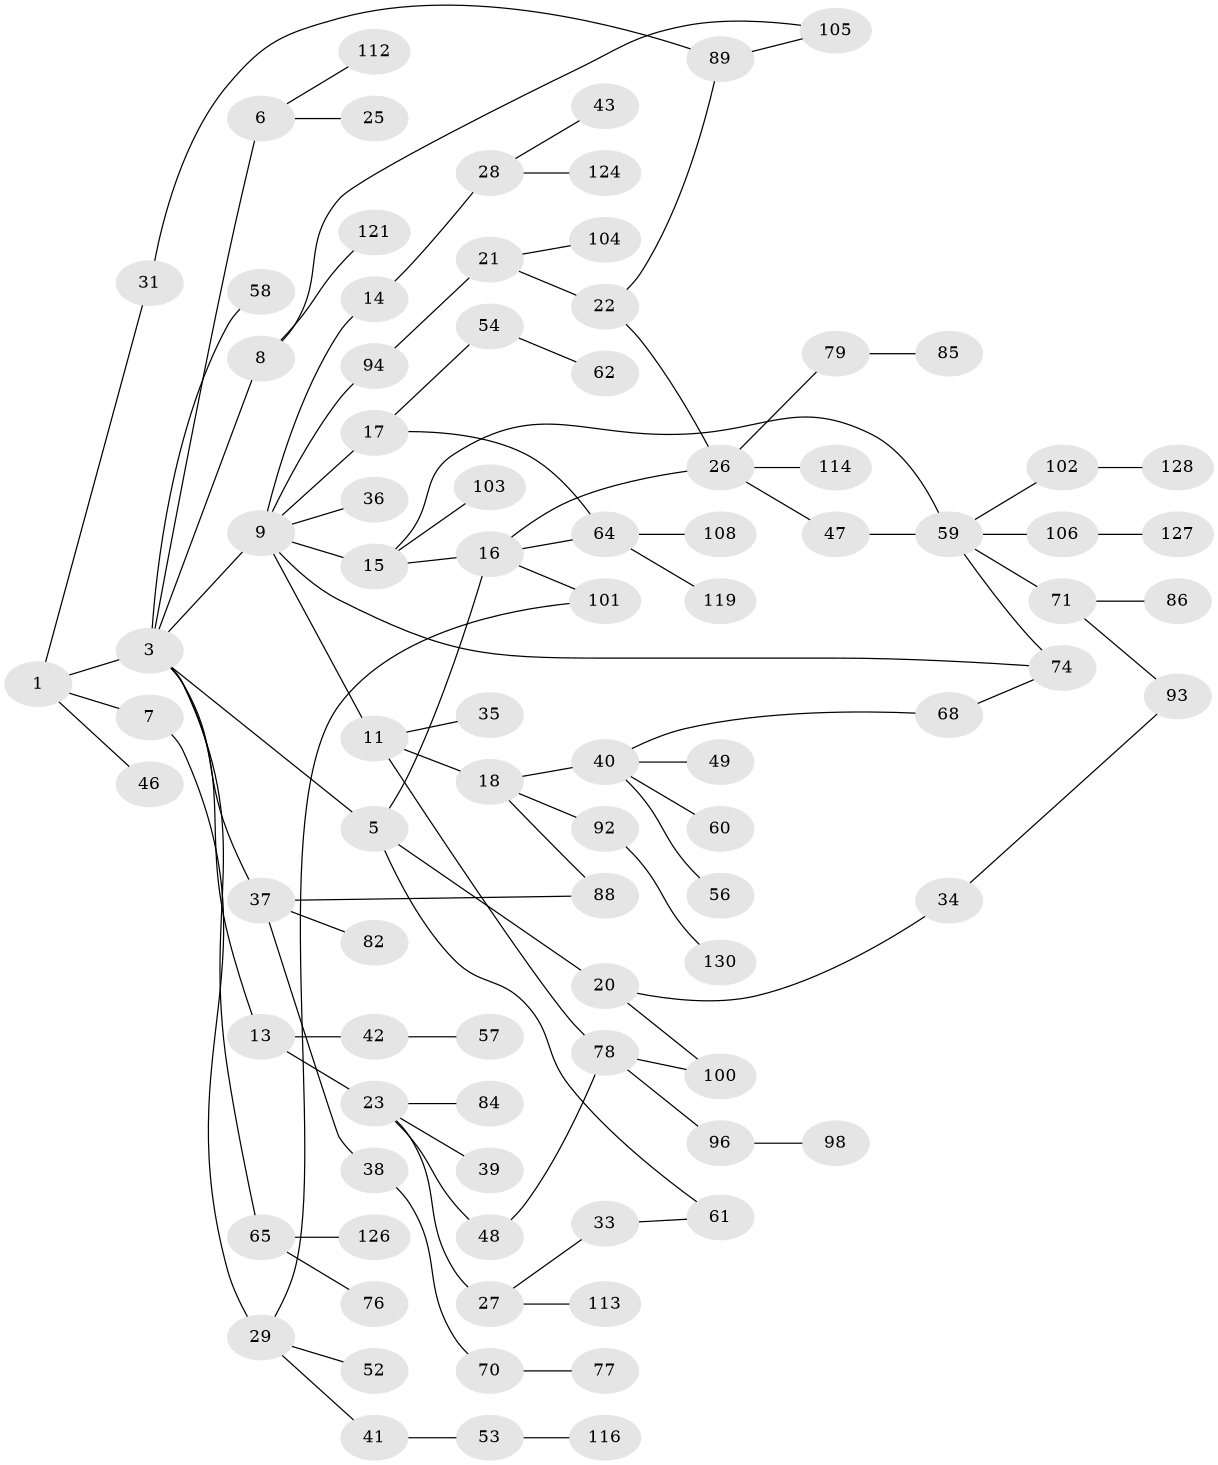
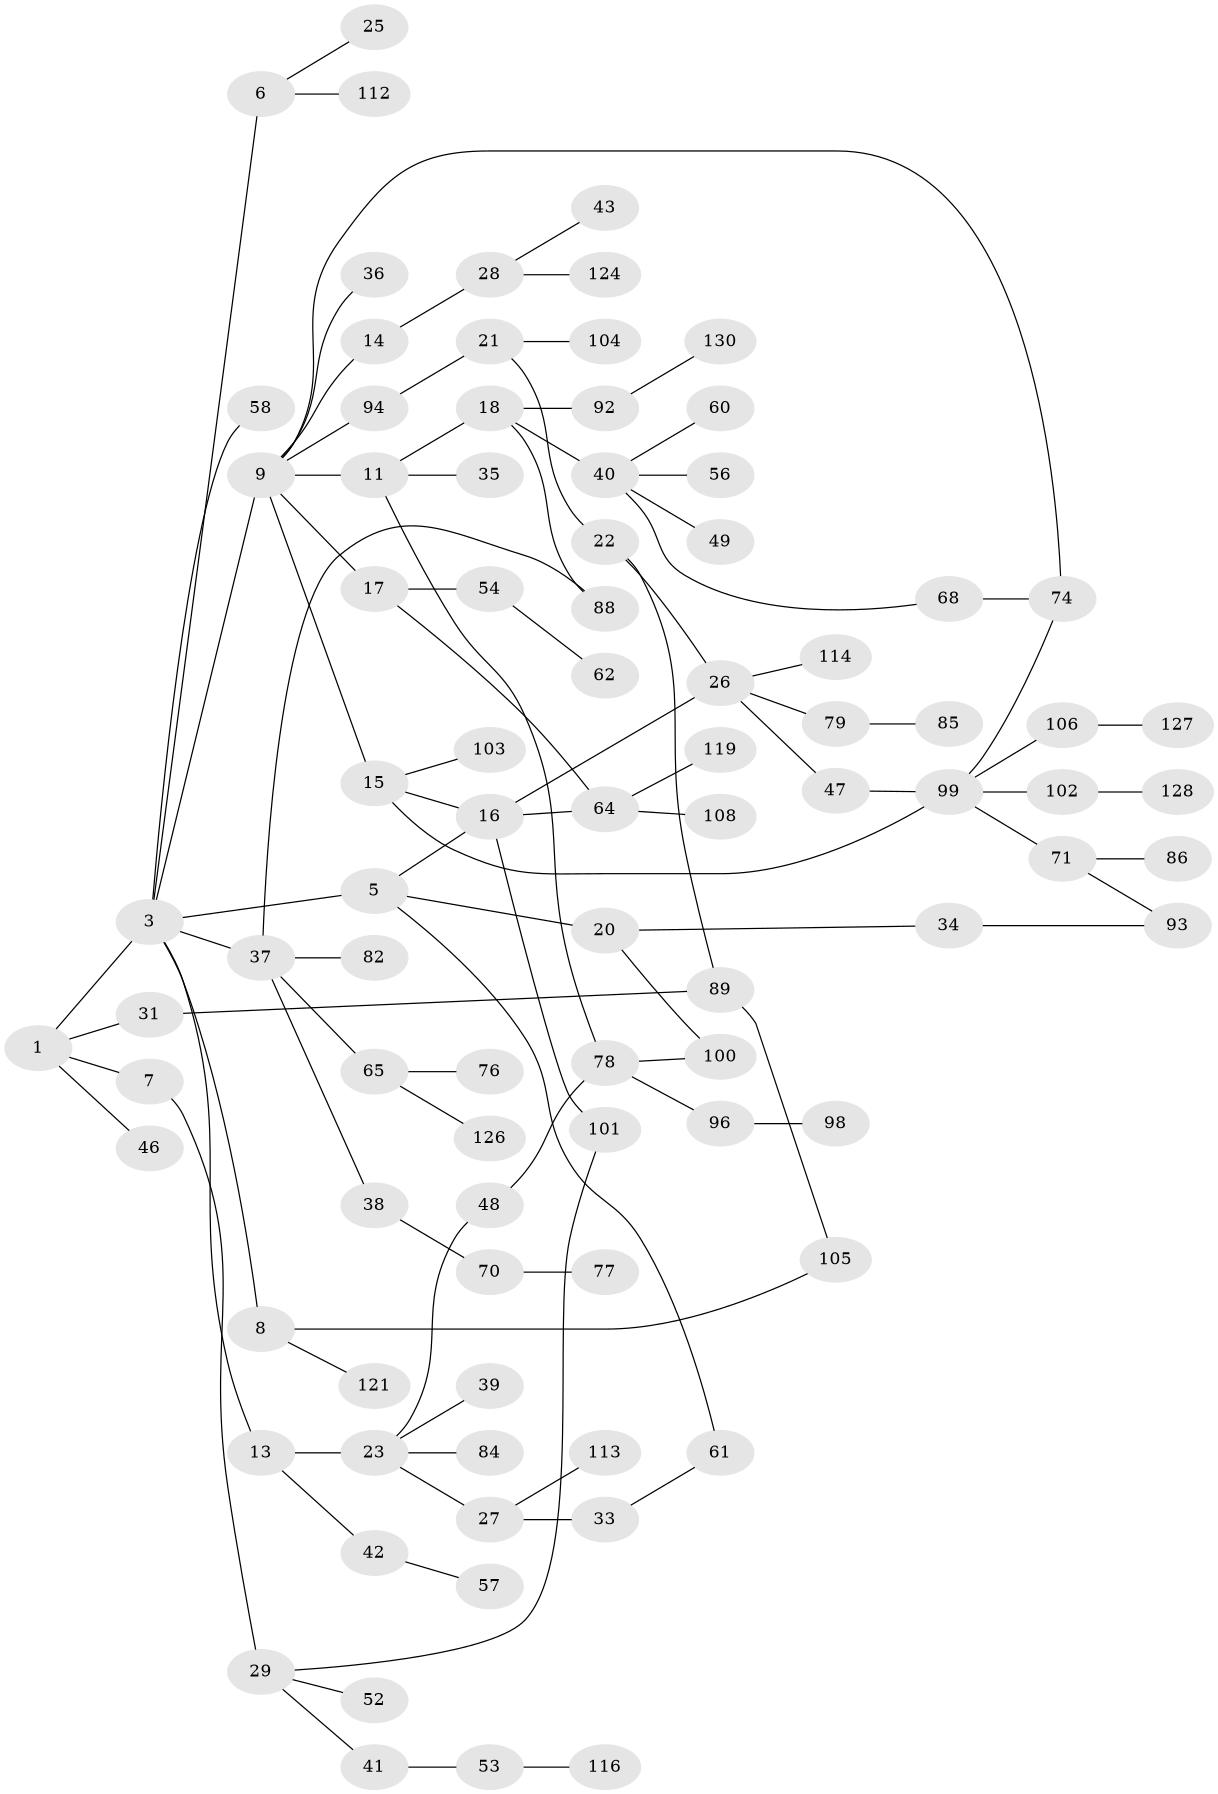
(949, 534) -> (949, 792)
(224, 1036) -> (318, 1015)
